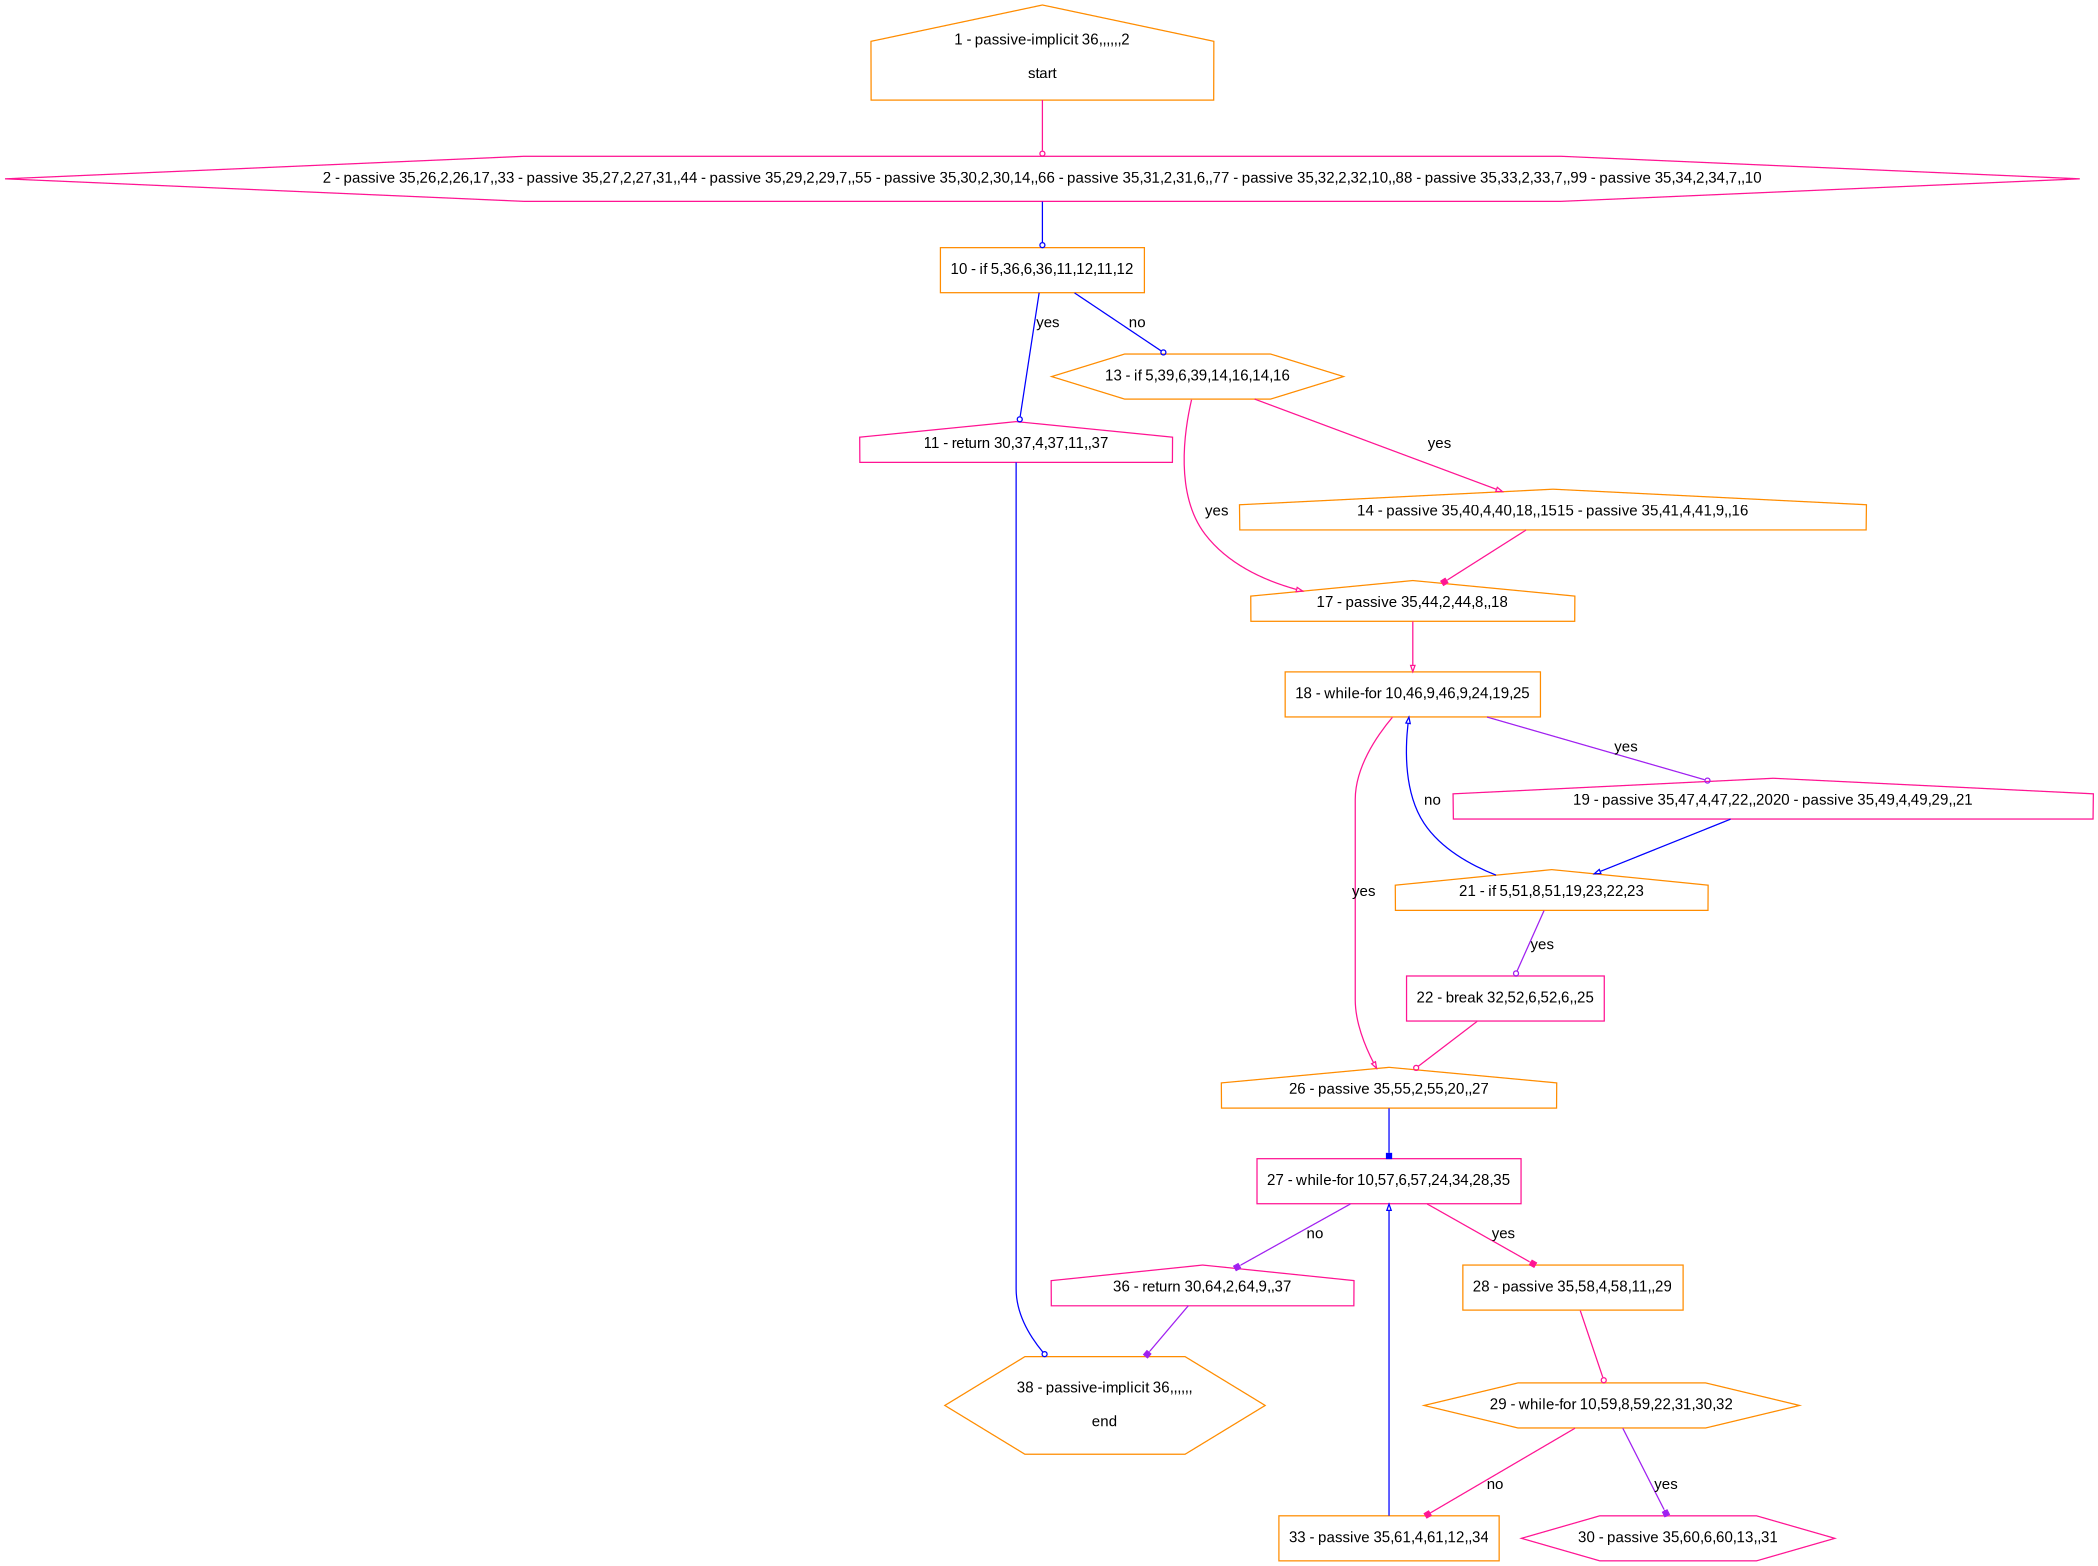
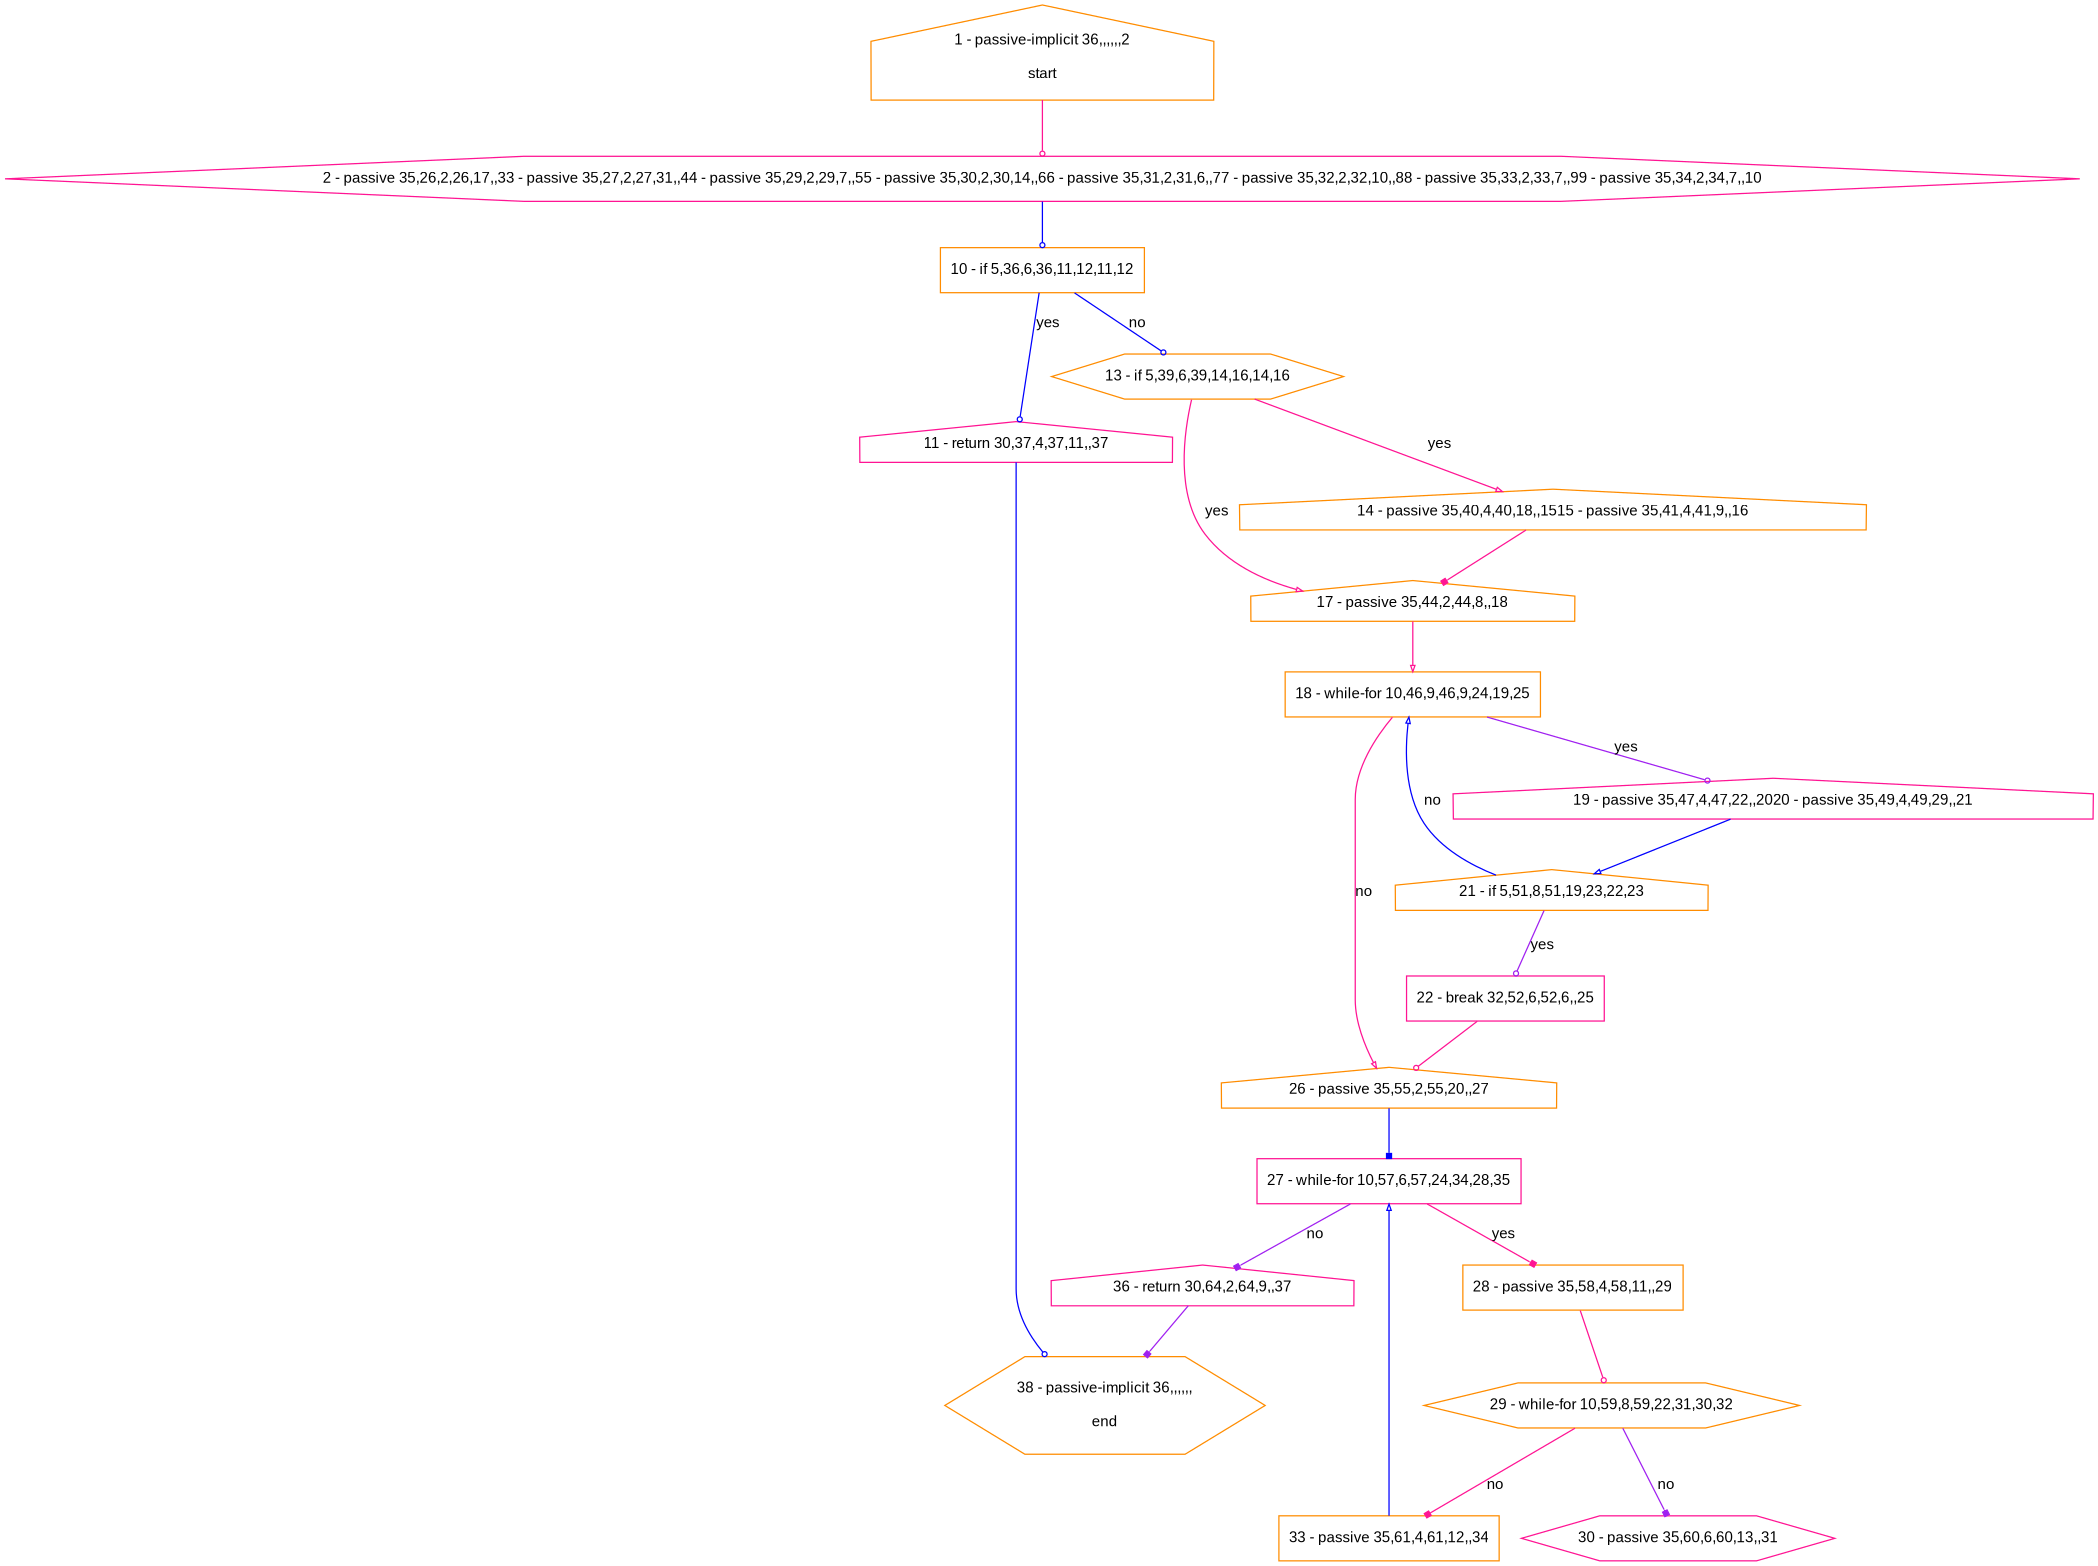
(1364, 892) -> (1364, 892)
(1666, 1485) -> (1666, 1485)
